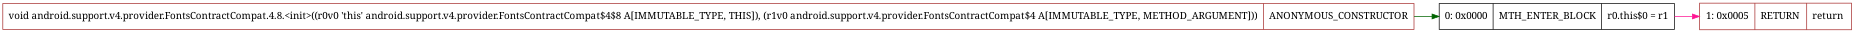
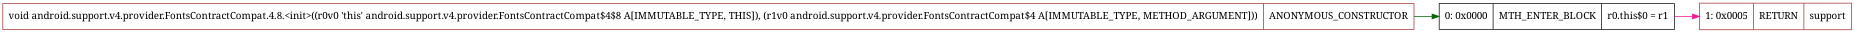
(1828, 16) -> (1828, 16)
